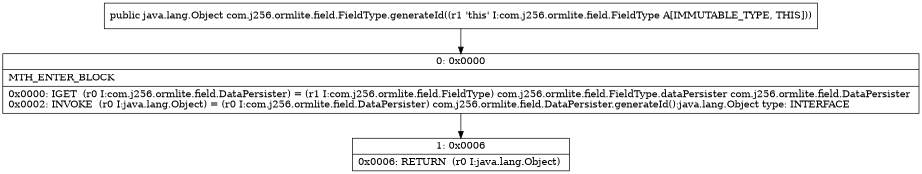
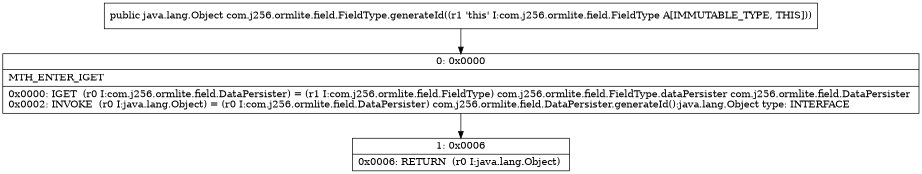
(62, 78) -> (56, 78)
